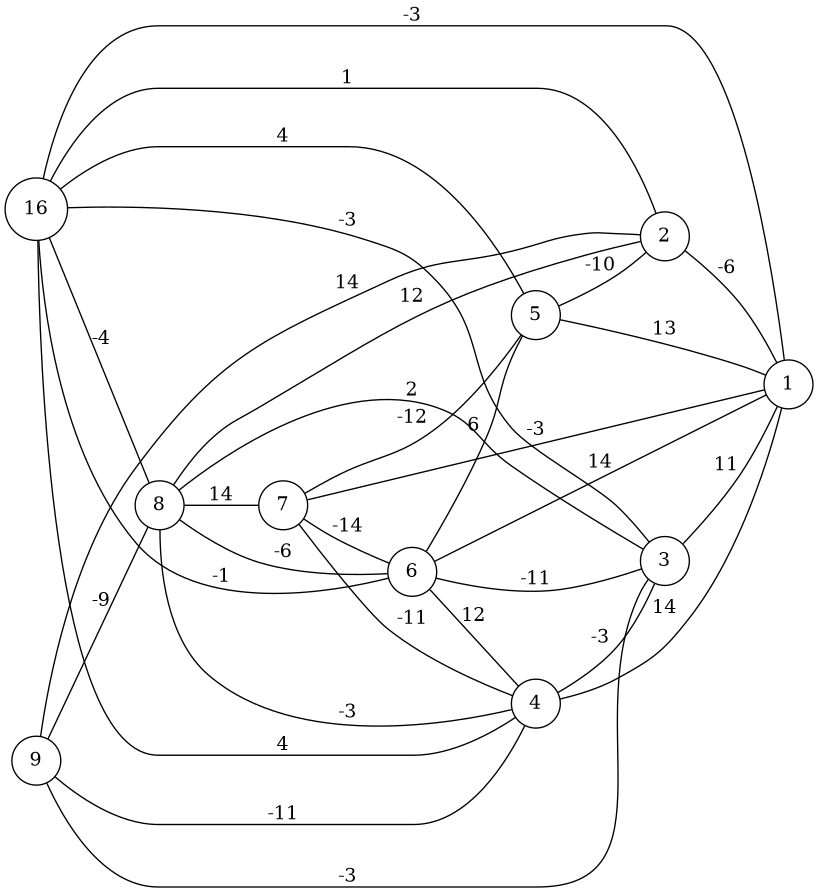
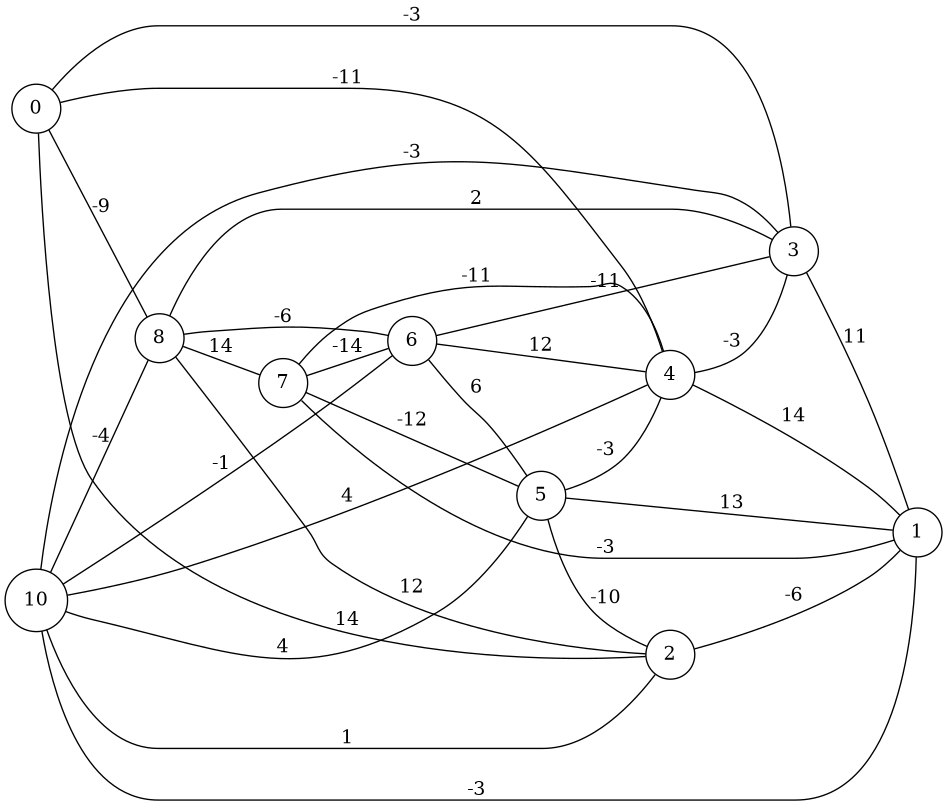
(36, 209) -> (36, 600)
(600, 478) -> none
(278, 712) -> (625, 457)
(36, 761) -> (36, 109)
